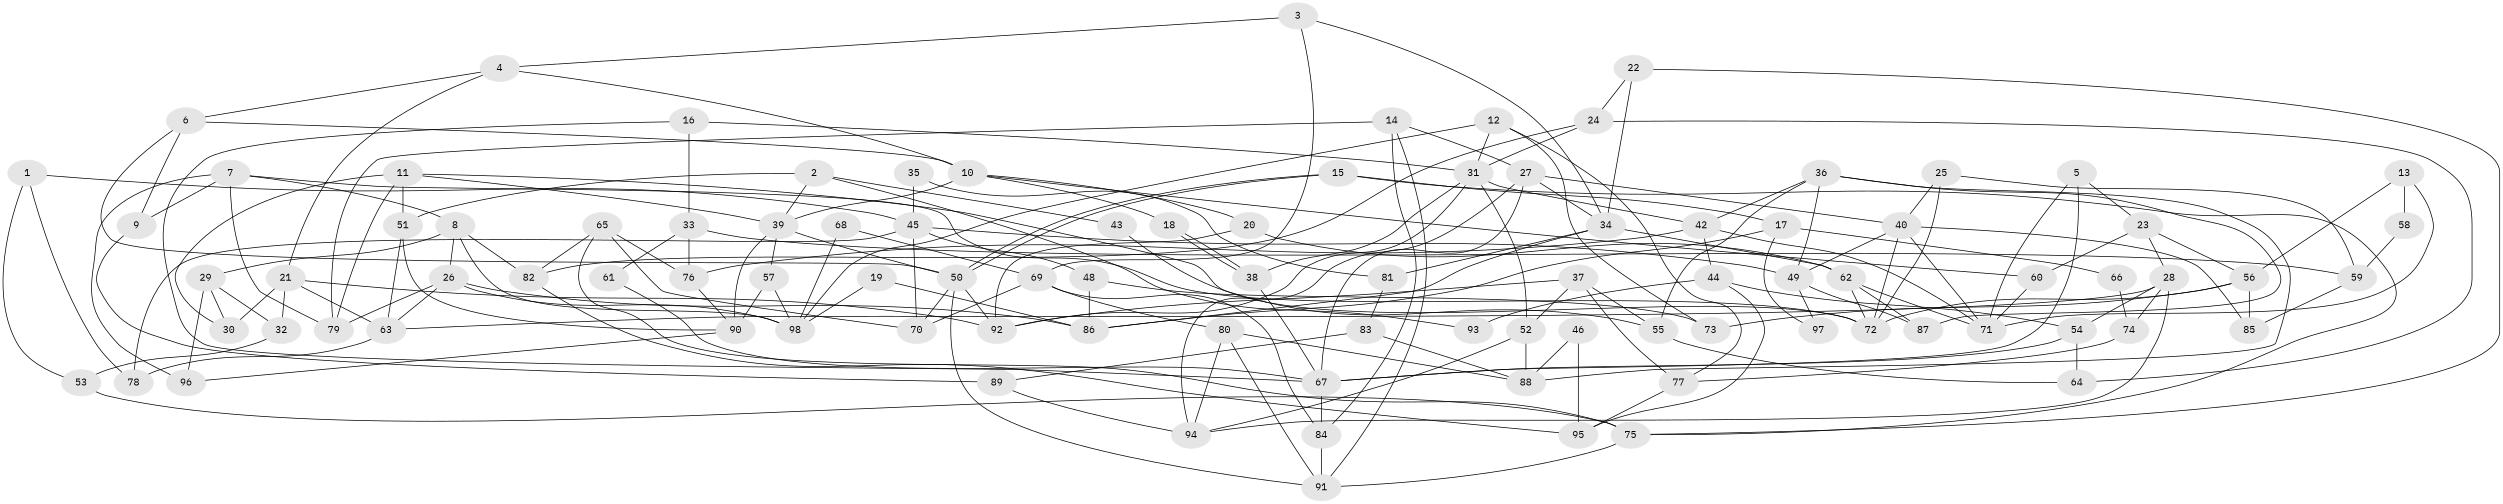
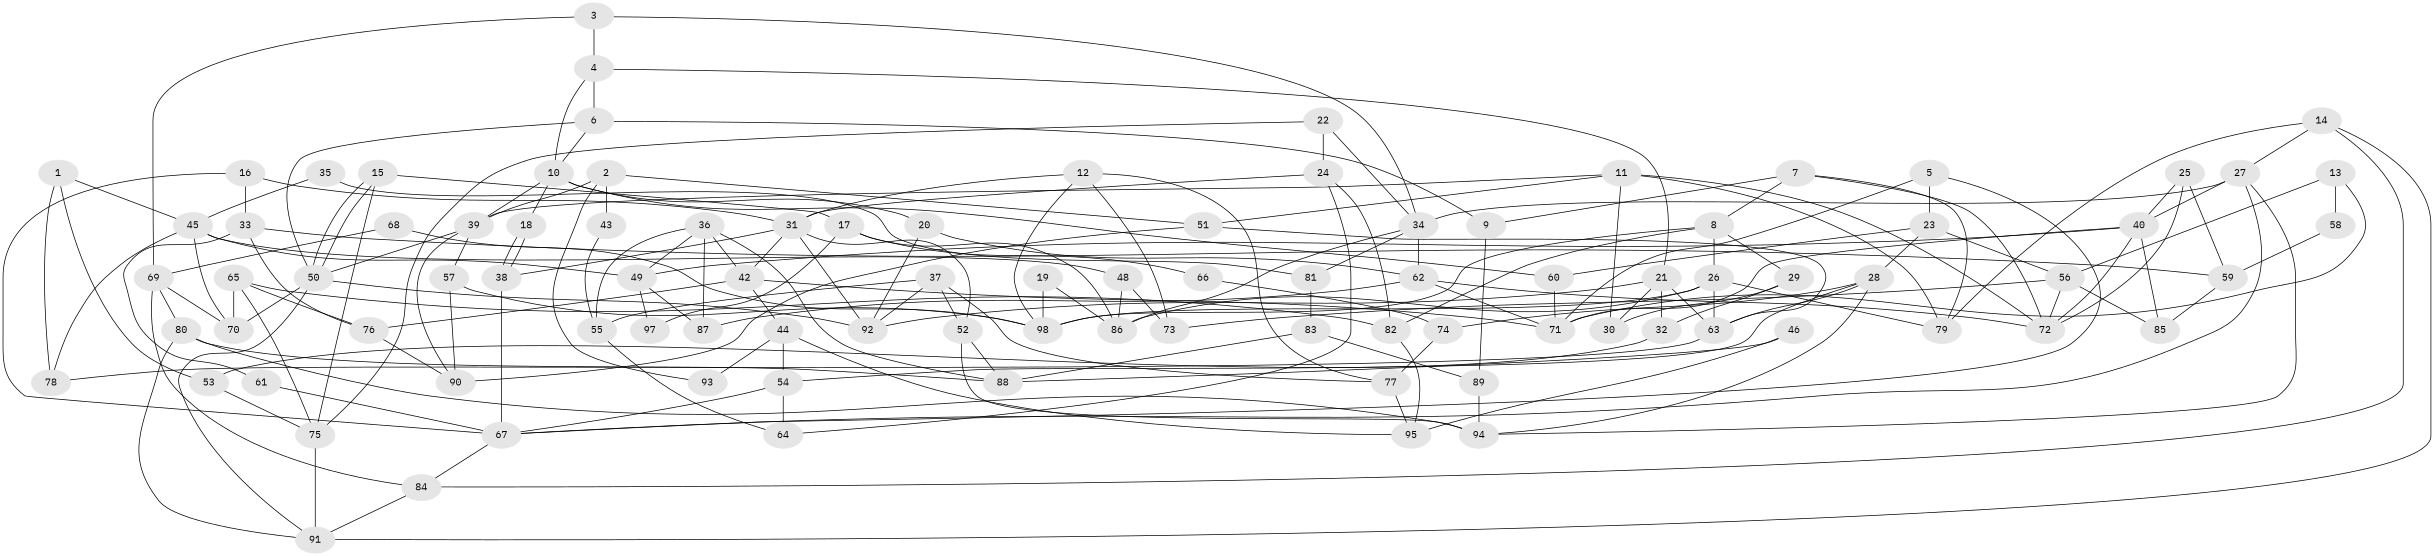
(186, 383) -> none
